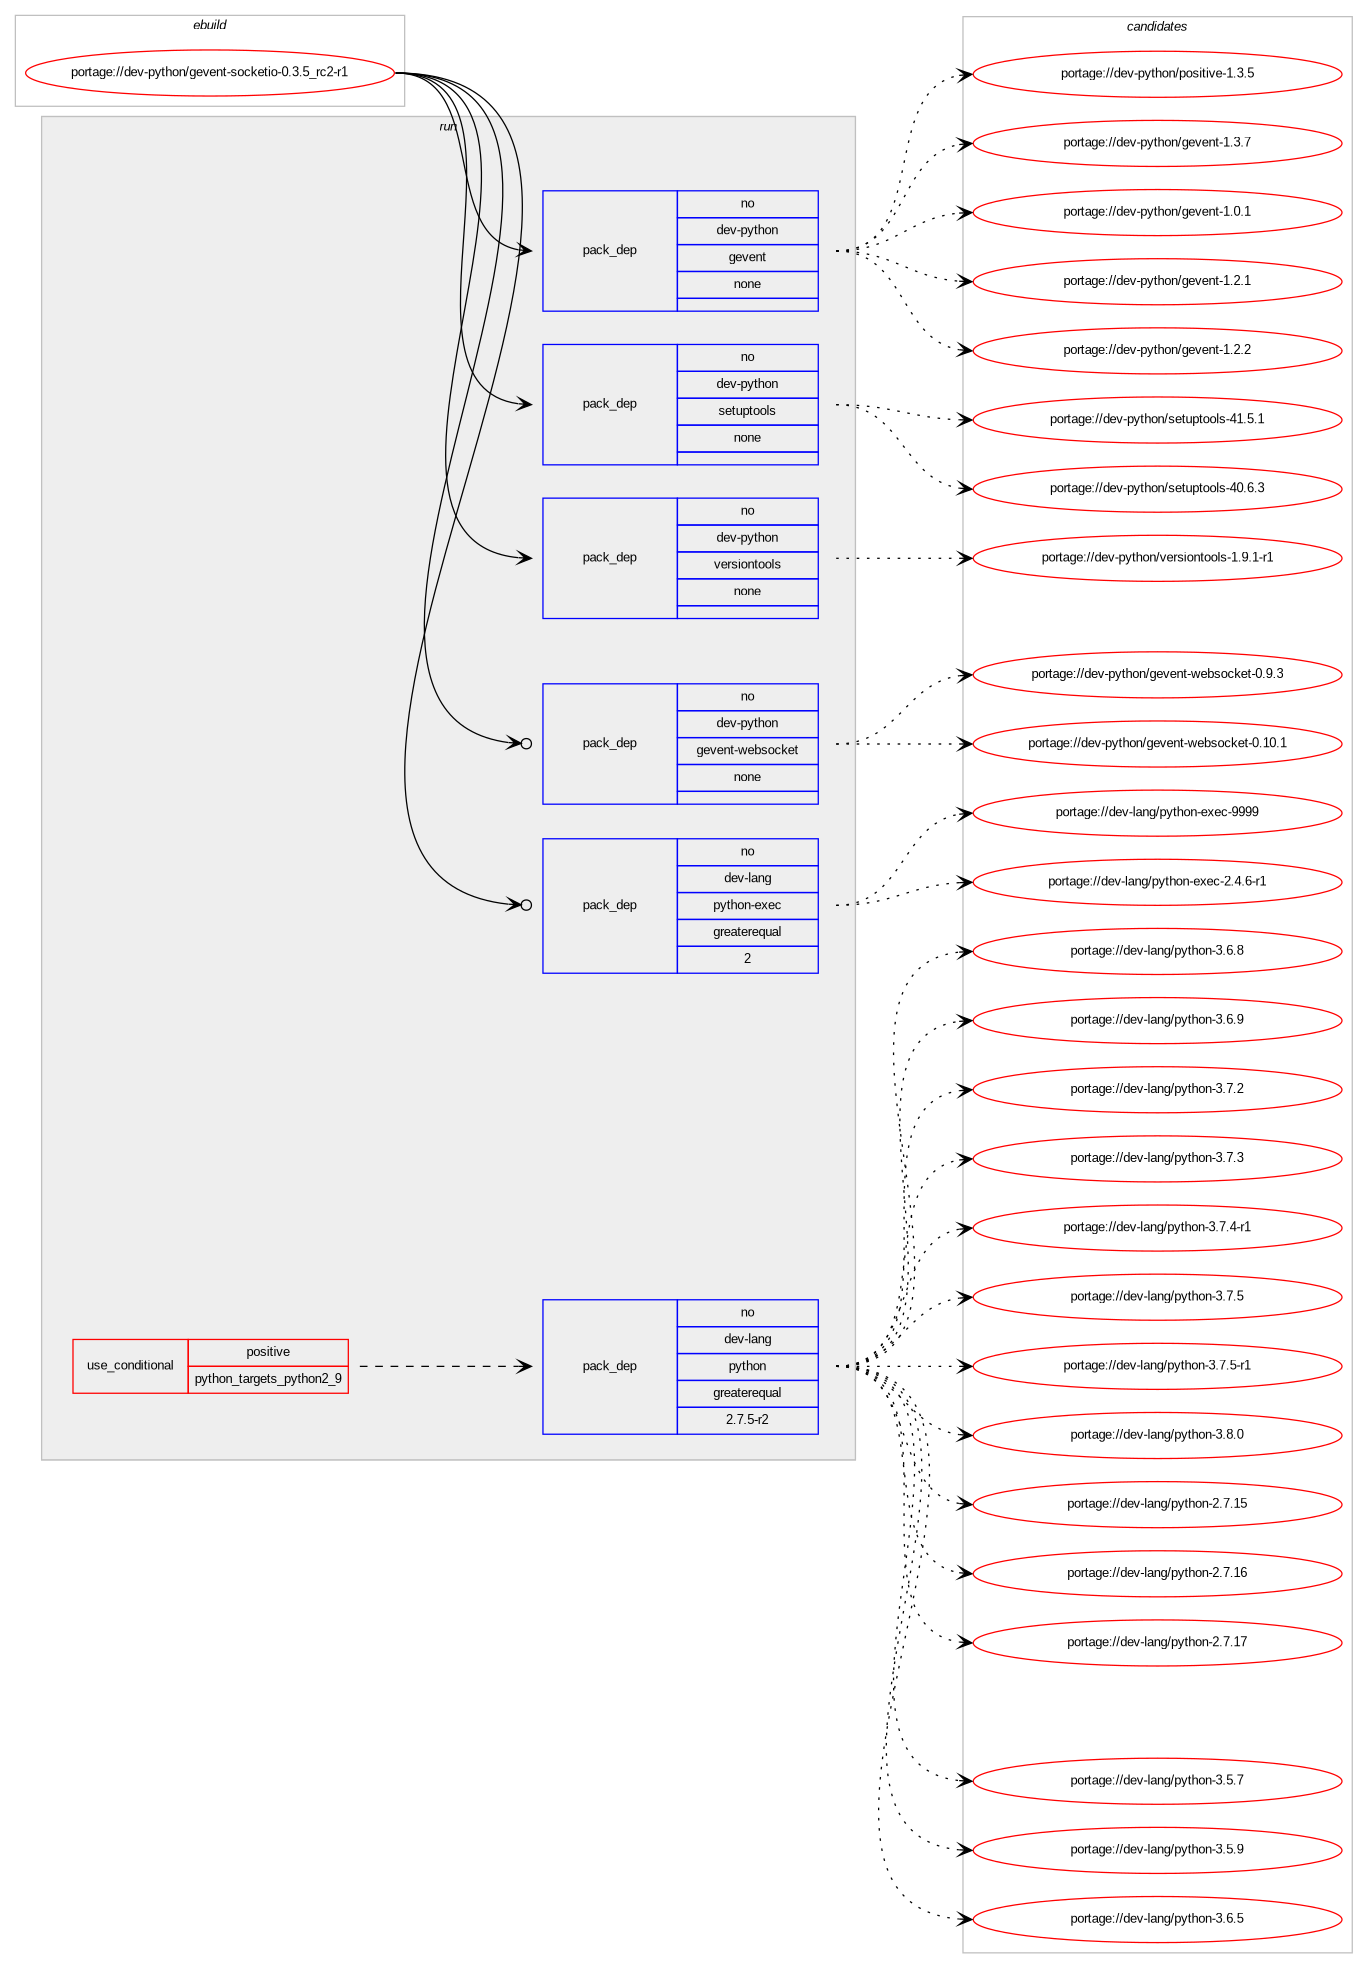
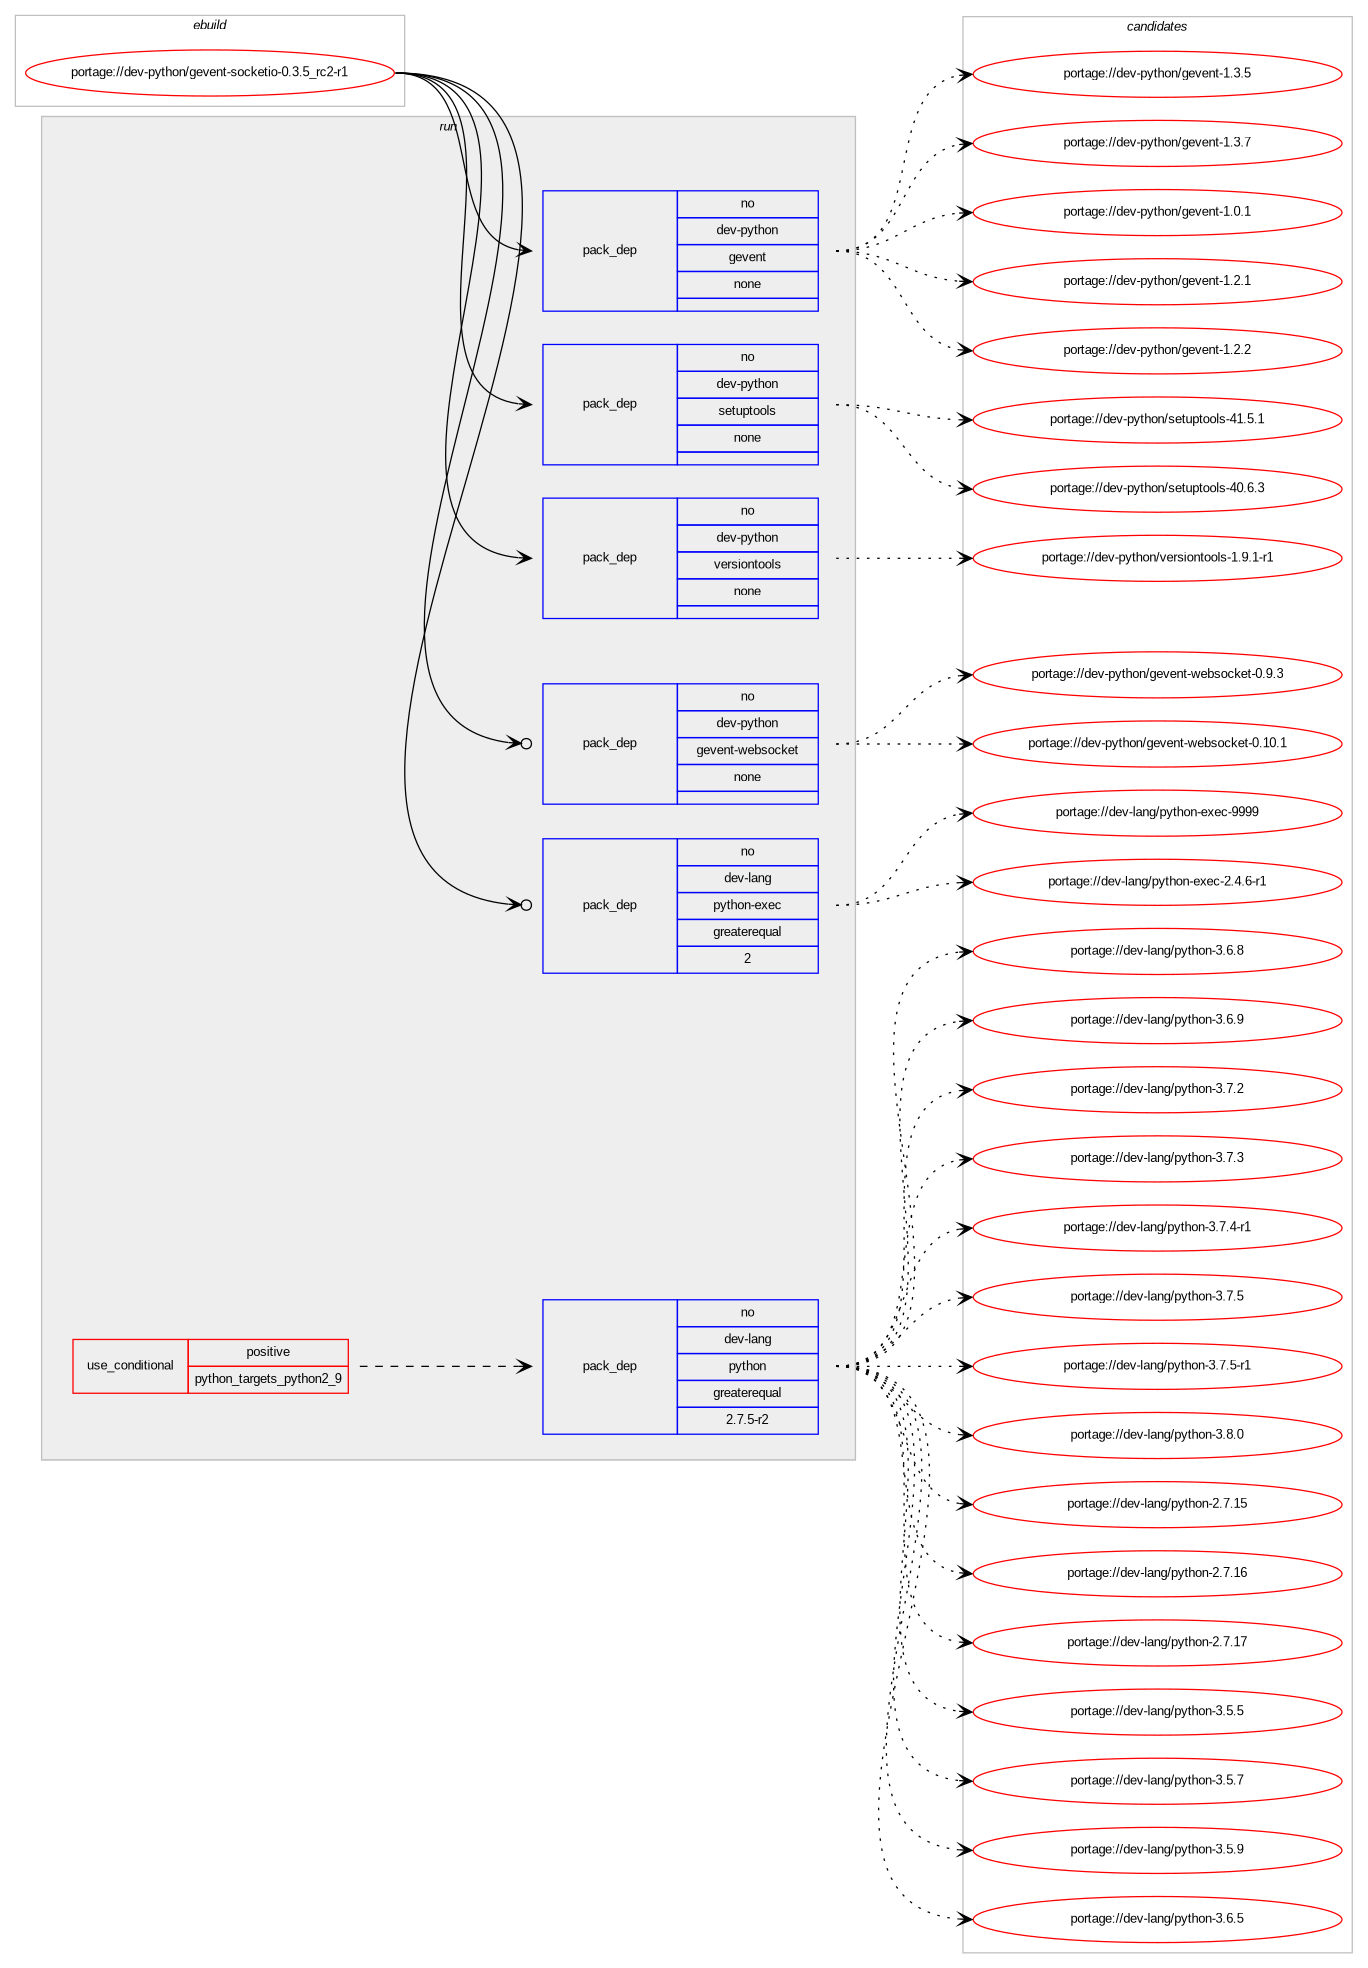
(1158, 74) -> (1158, 74)
none -> (1158, 1712)
